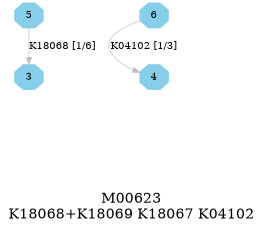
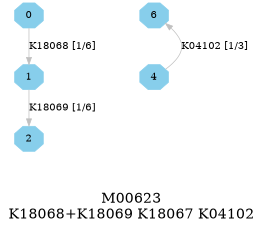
(29, 15) -> (29, 15)
(109, 43) -> (181, 50)
(29, 77) -> (29, 77)
none -> (29, 139)
